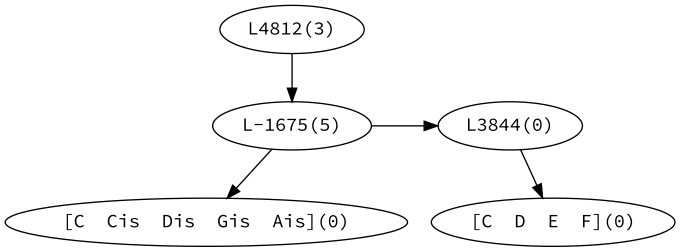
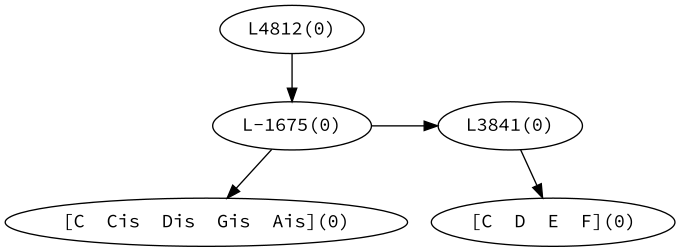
(292, 29) -> (292, 29)
(292, 126) -> (292, 126)
(510, 126) -> (510, 126)
